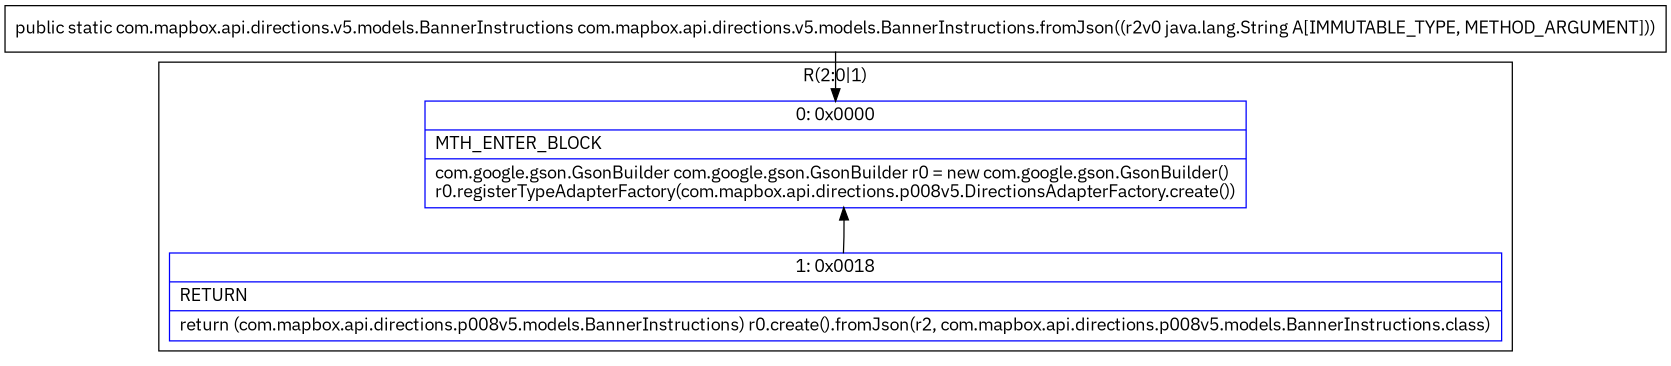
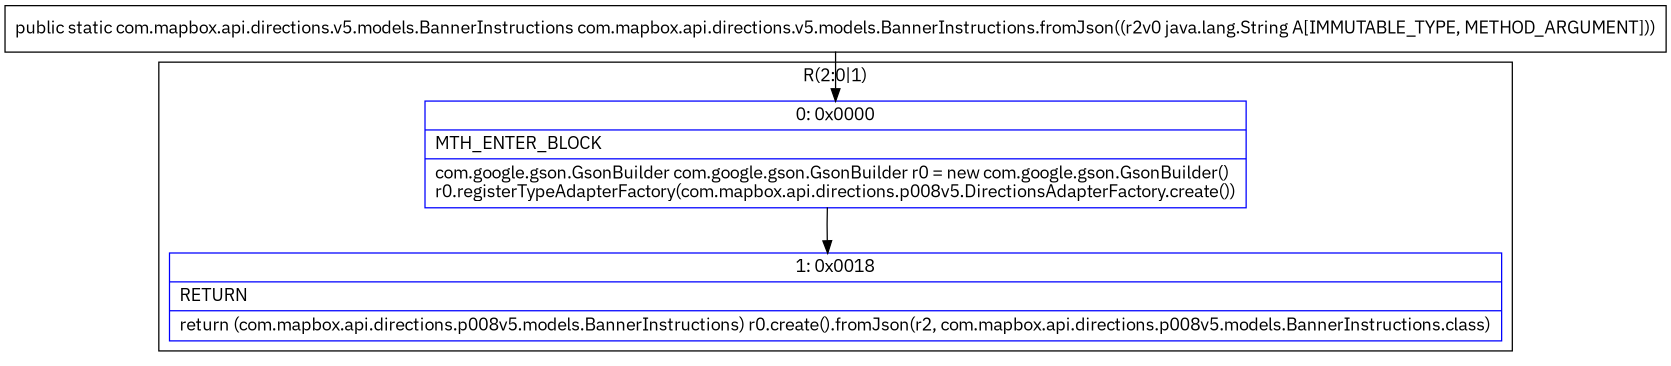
(844, 237) -> (827, 224)
